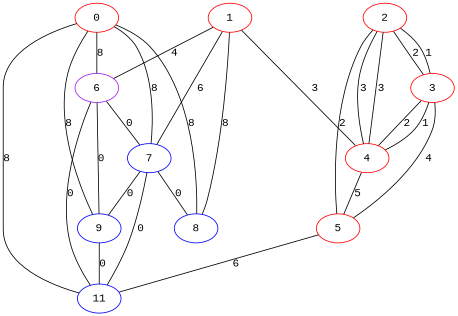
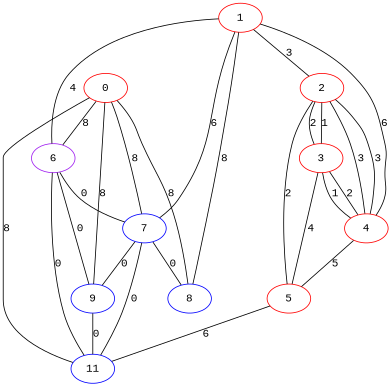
none -> (281, 53)
(315, 88) -> (385, 123)
